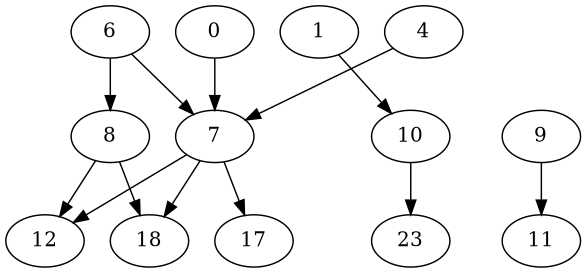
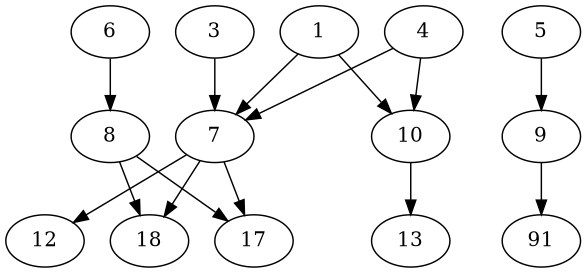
(215, 32) -> (215, 32)
none -> (541, 32)
none -> (418, 77)
(157, 79) -> (272, 79)
(82, 182) -> (174, 183)
(411, 241) -> (411, 241)
(541, 241) -> (541, 241)
